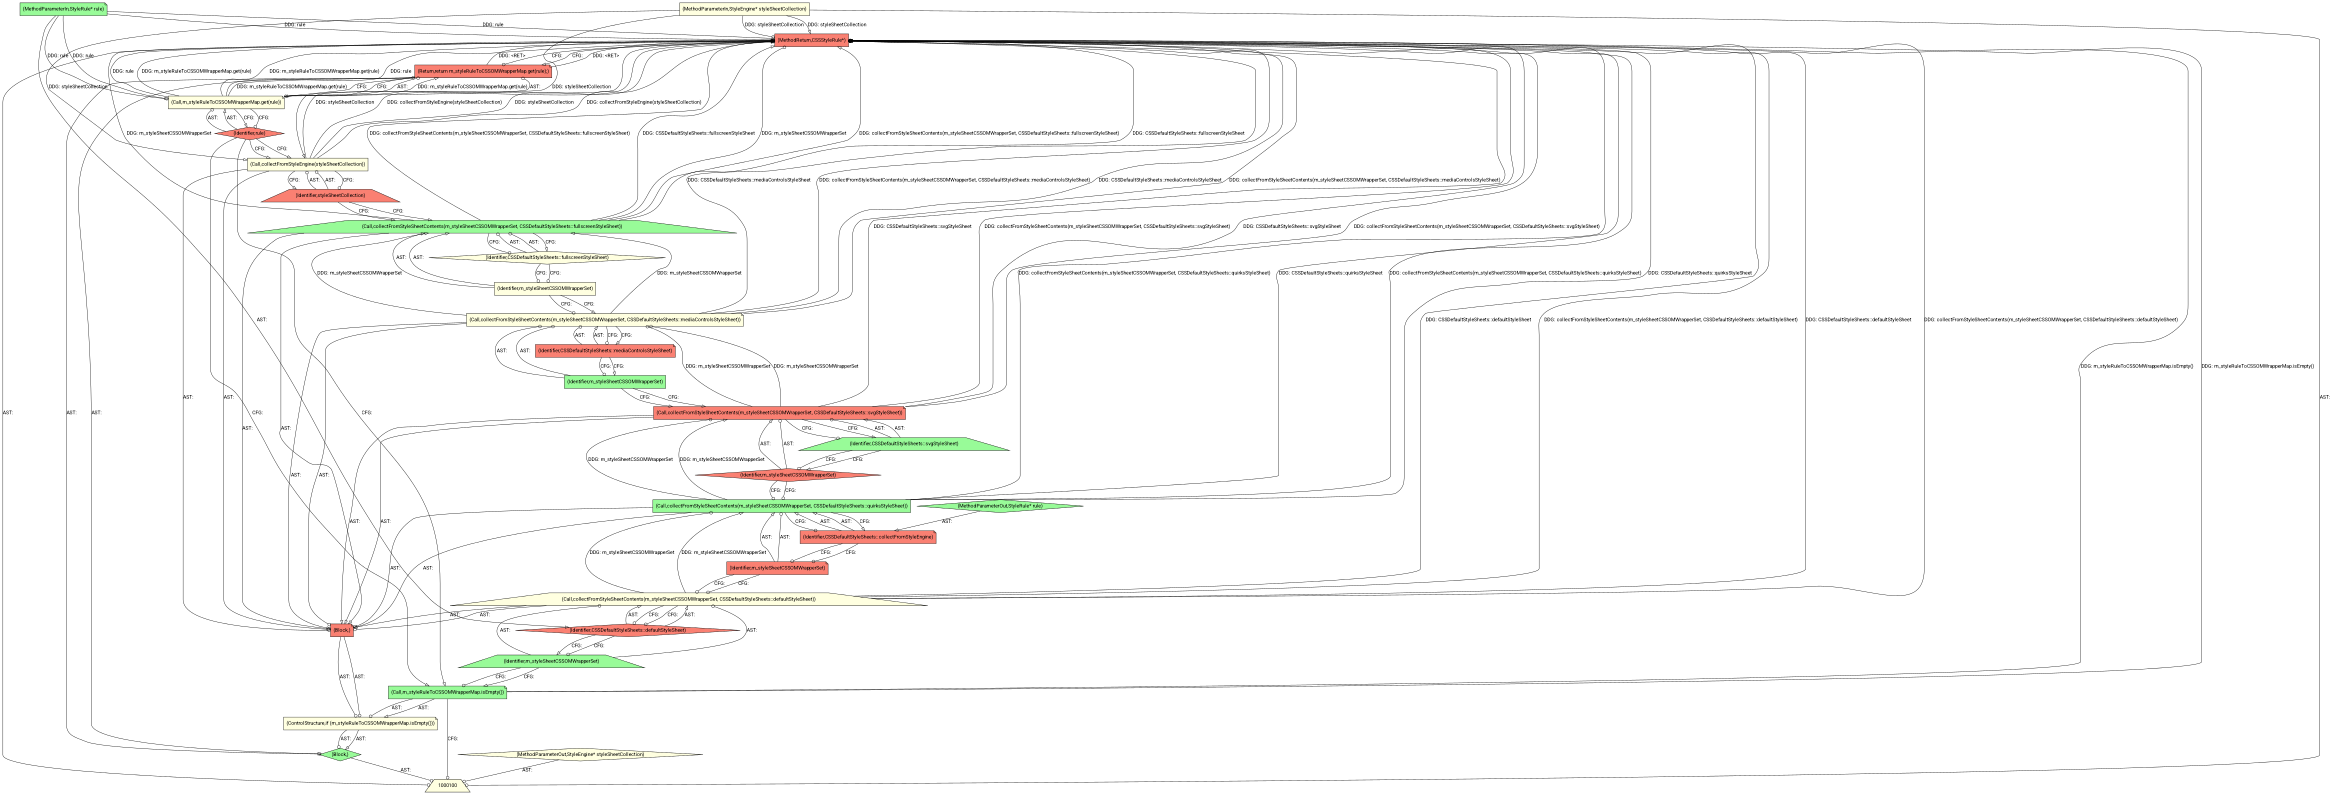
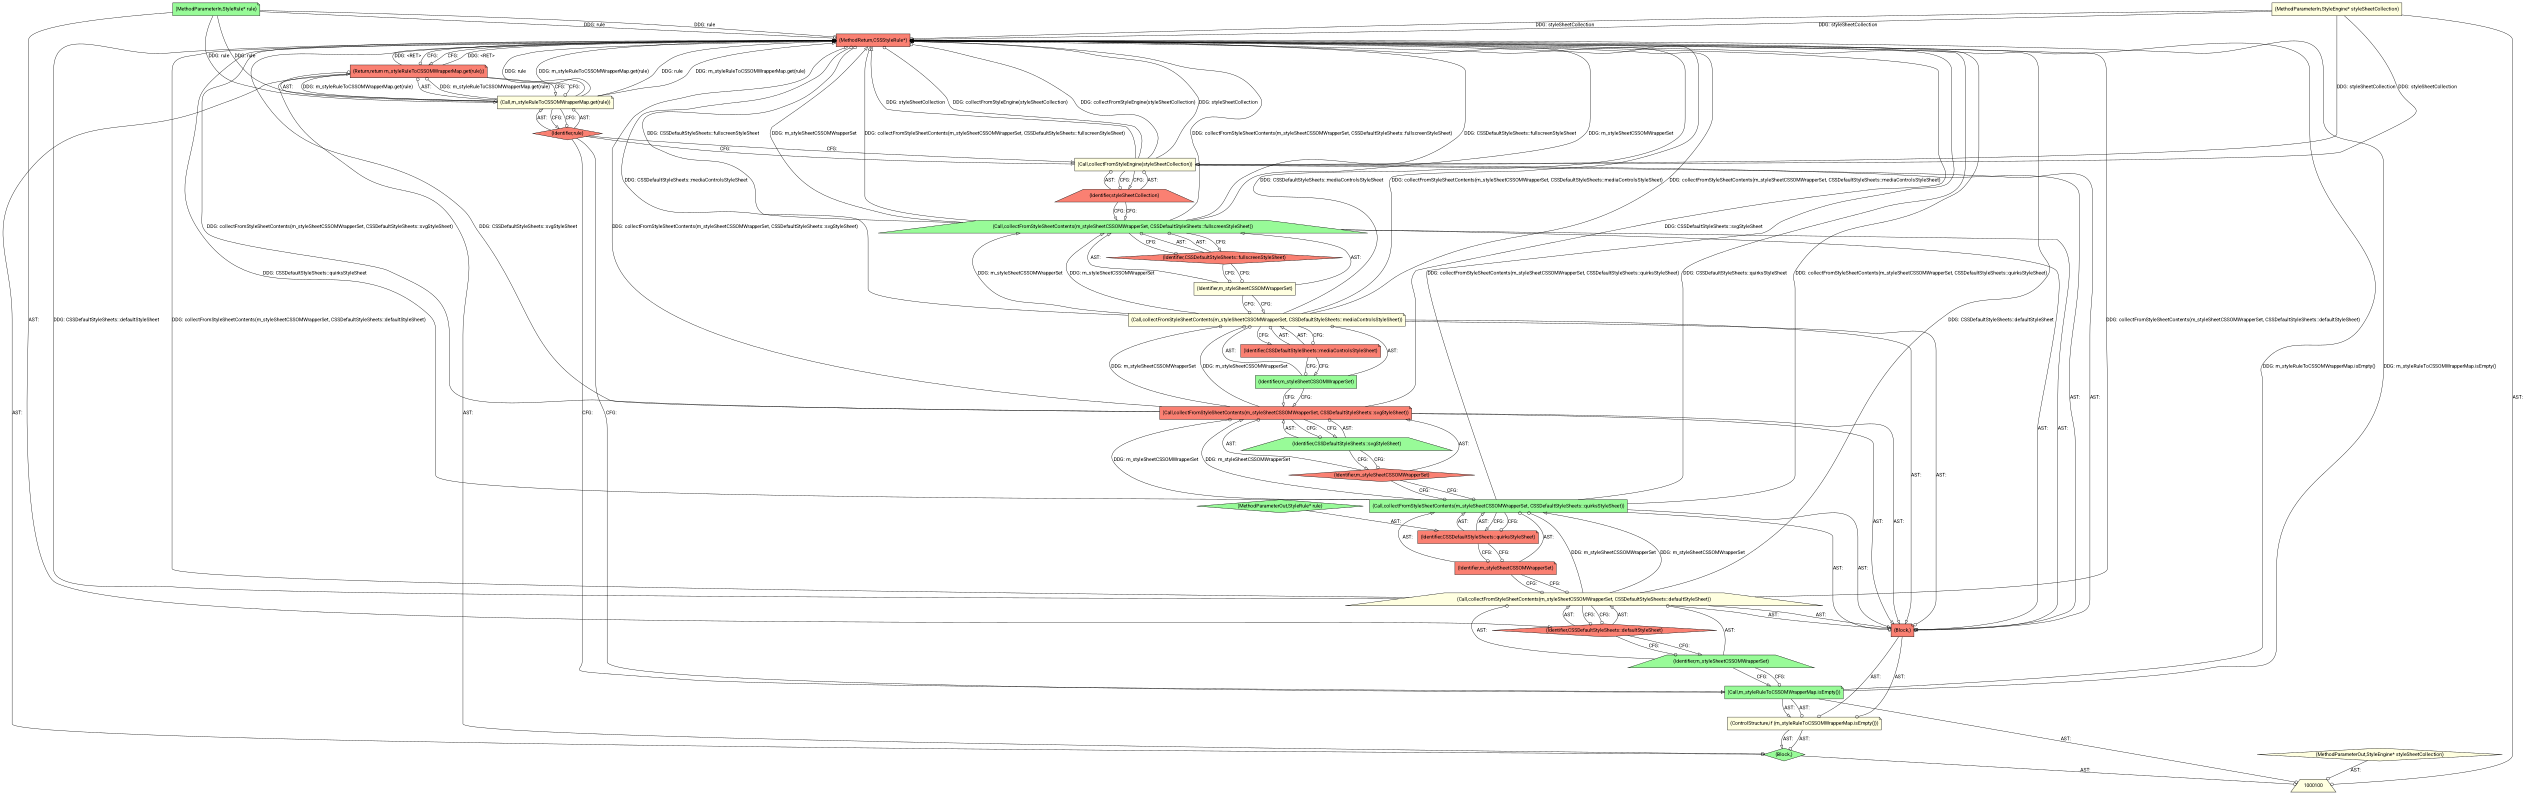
(3, 248) -> none
(547, 258) -> (1224, 258)
(868, 537) -> (1478, 537)
(454, 739) -> (2067, 739)
